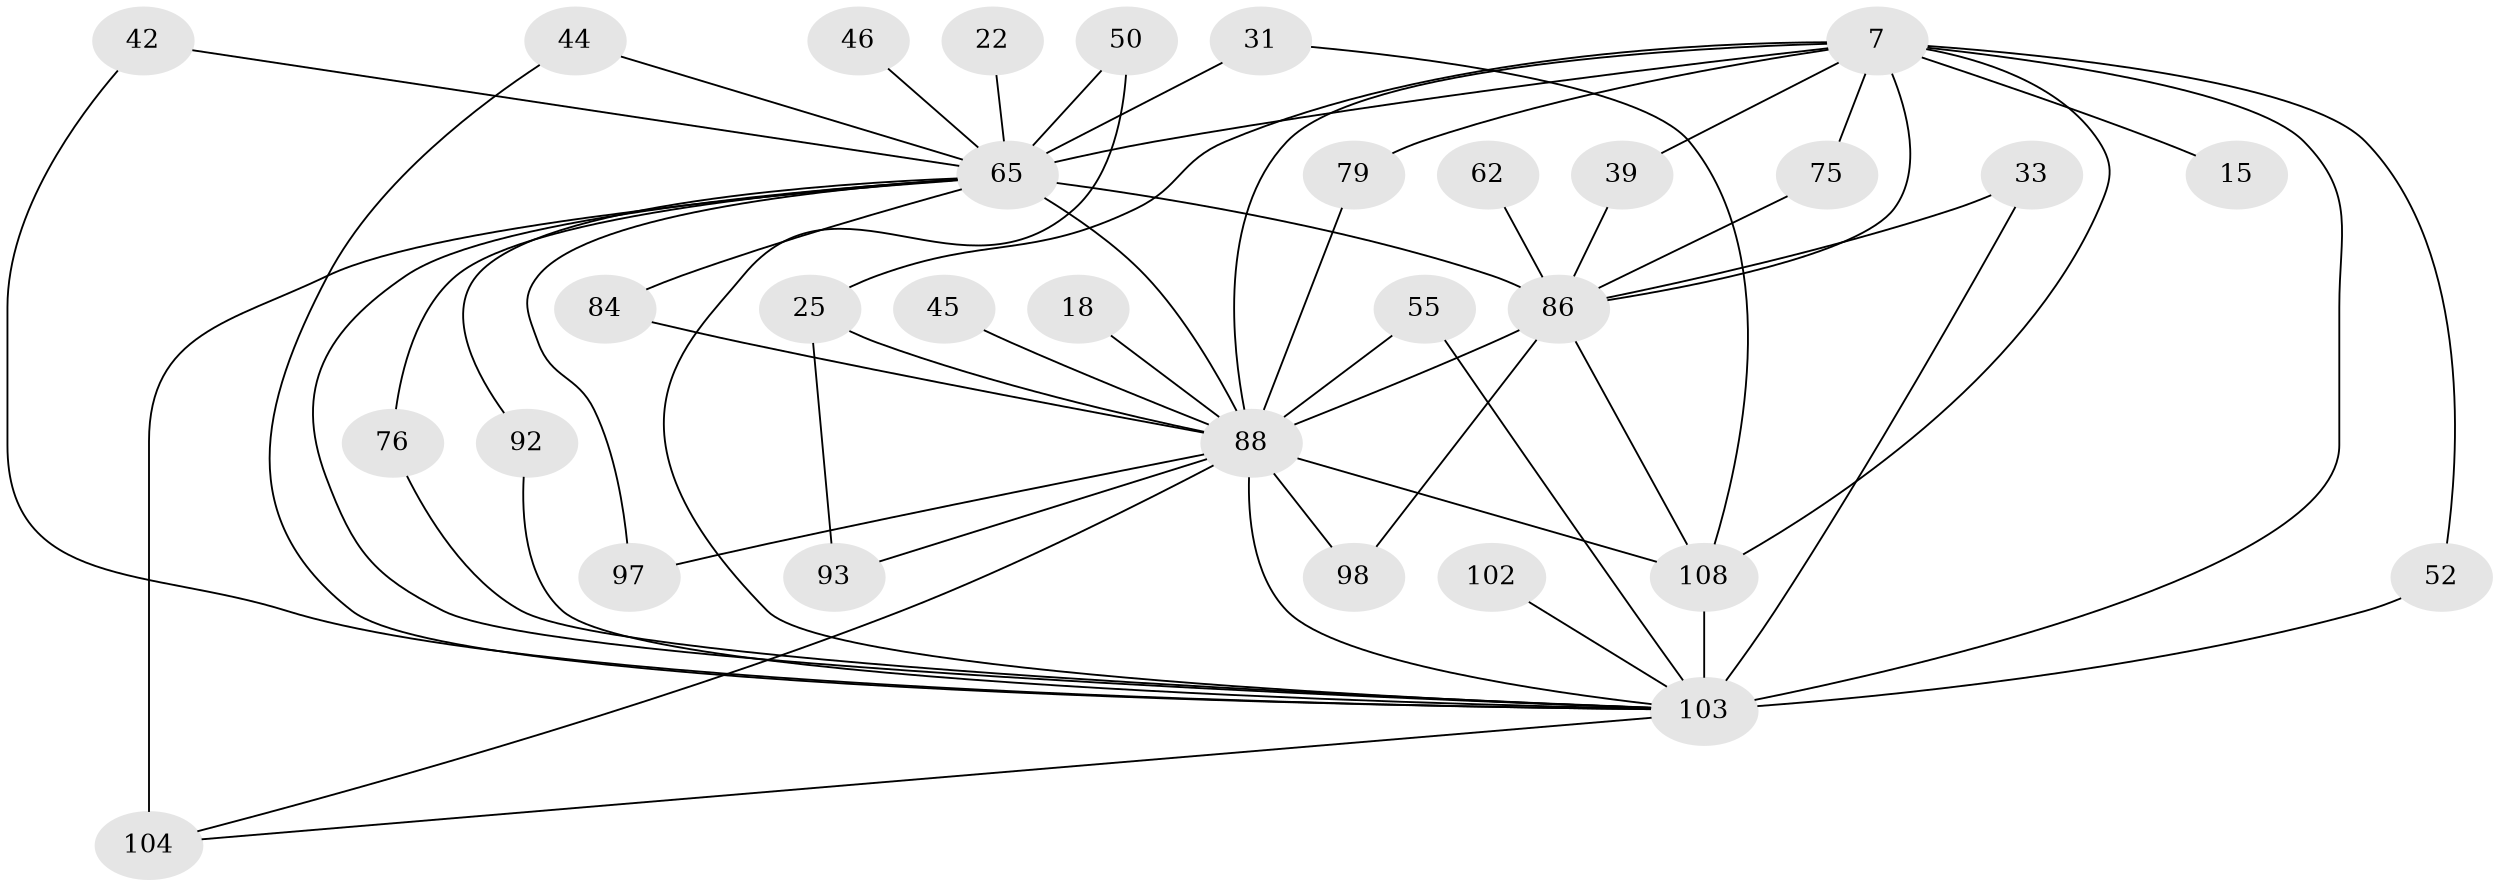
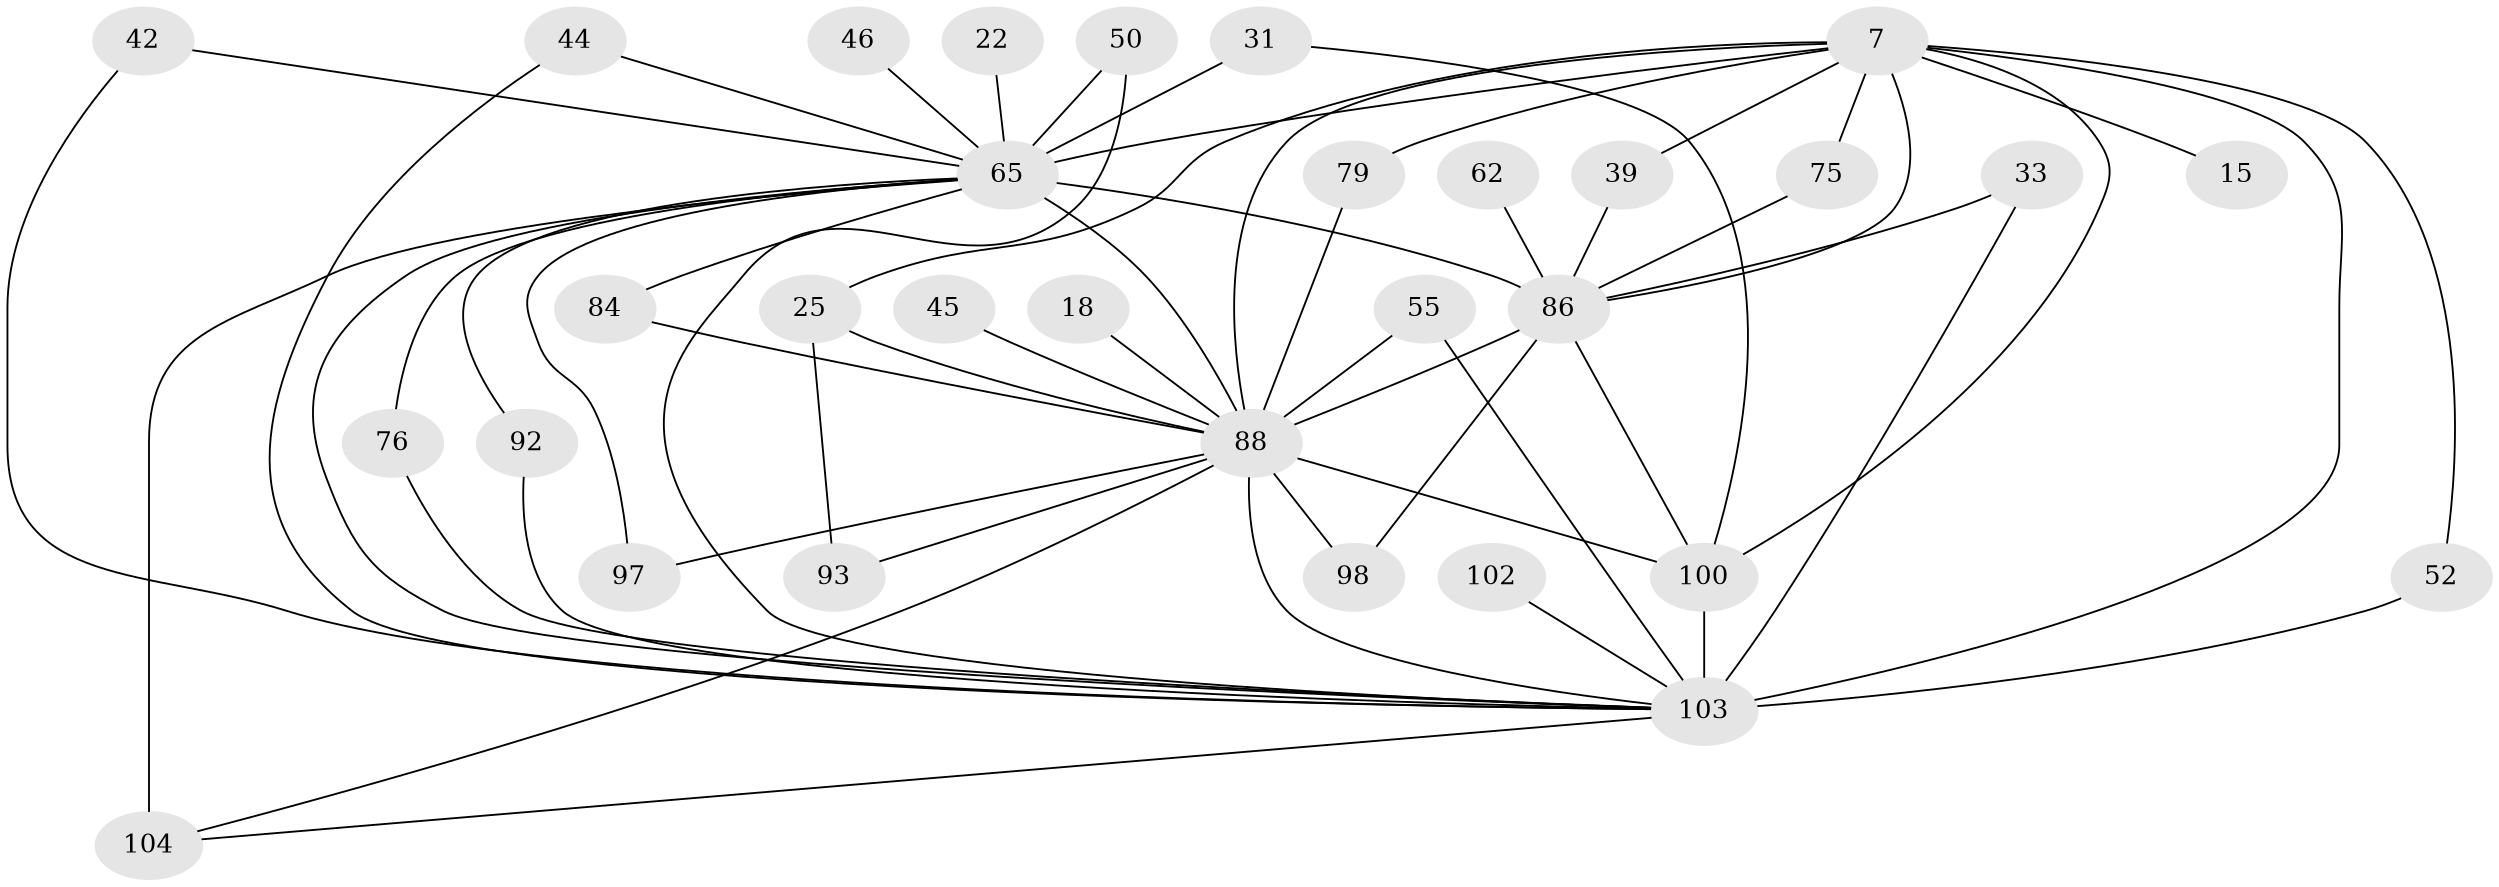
(1704, 577) -> (1704, 577)
